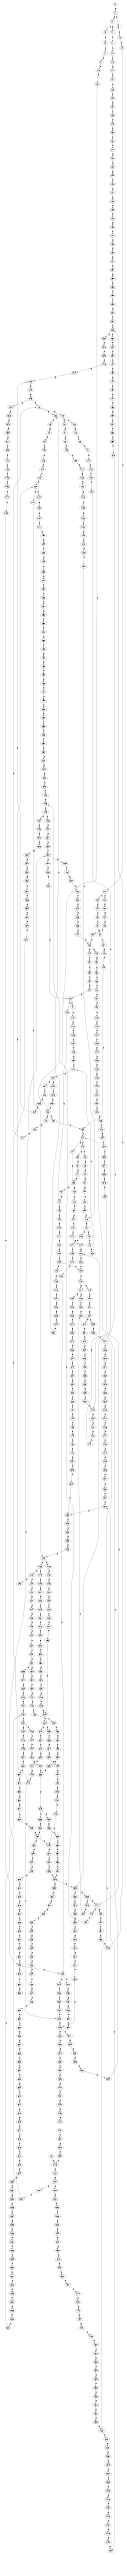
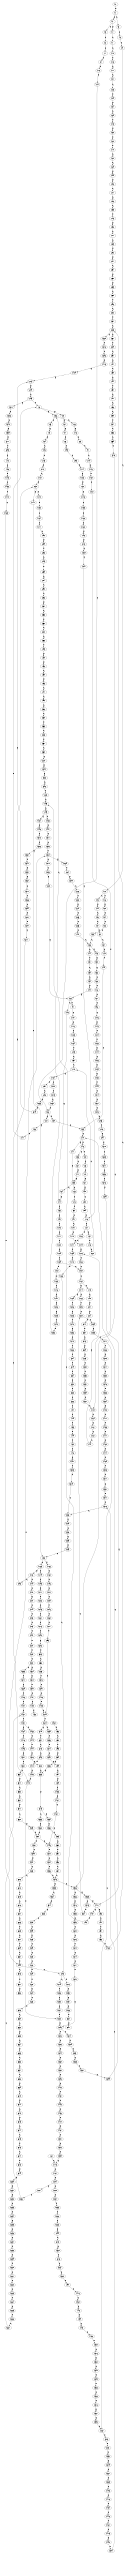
(44, 1717) -> none
none -> (60, 2126)
